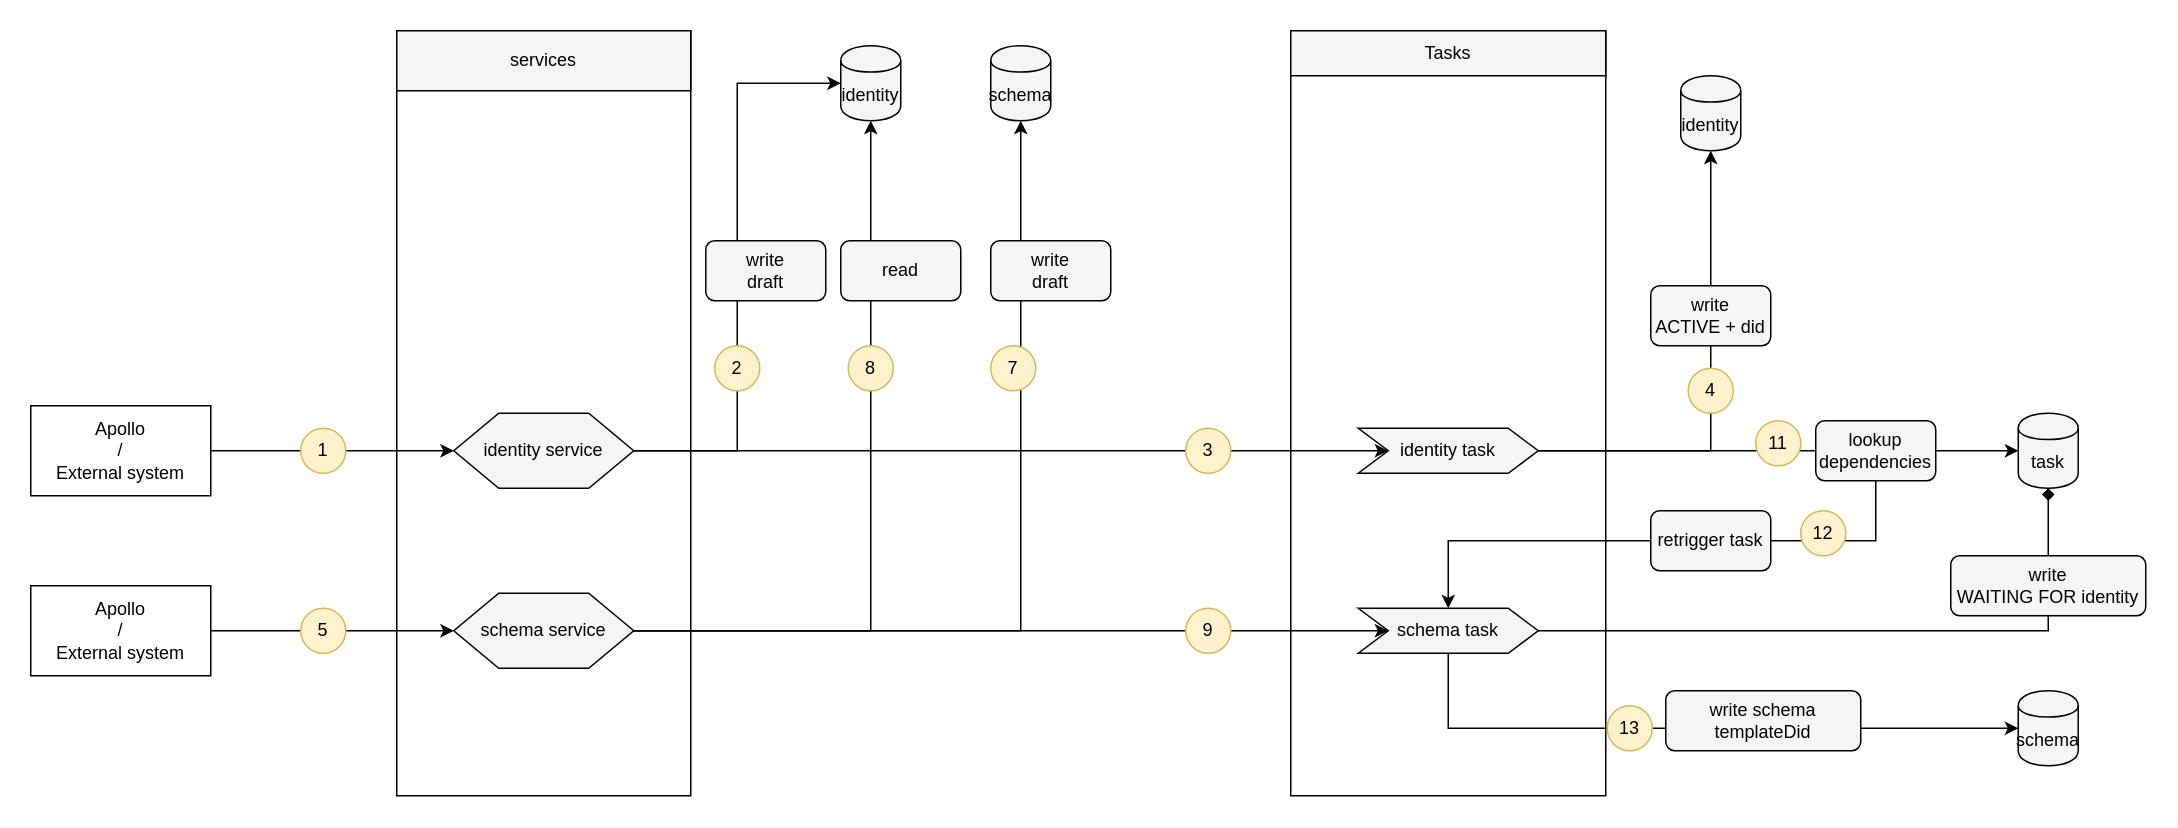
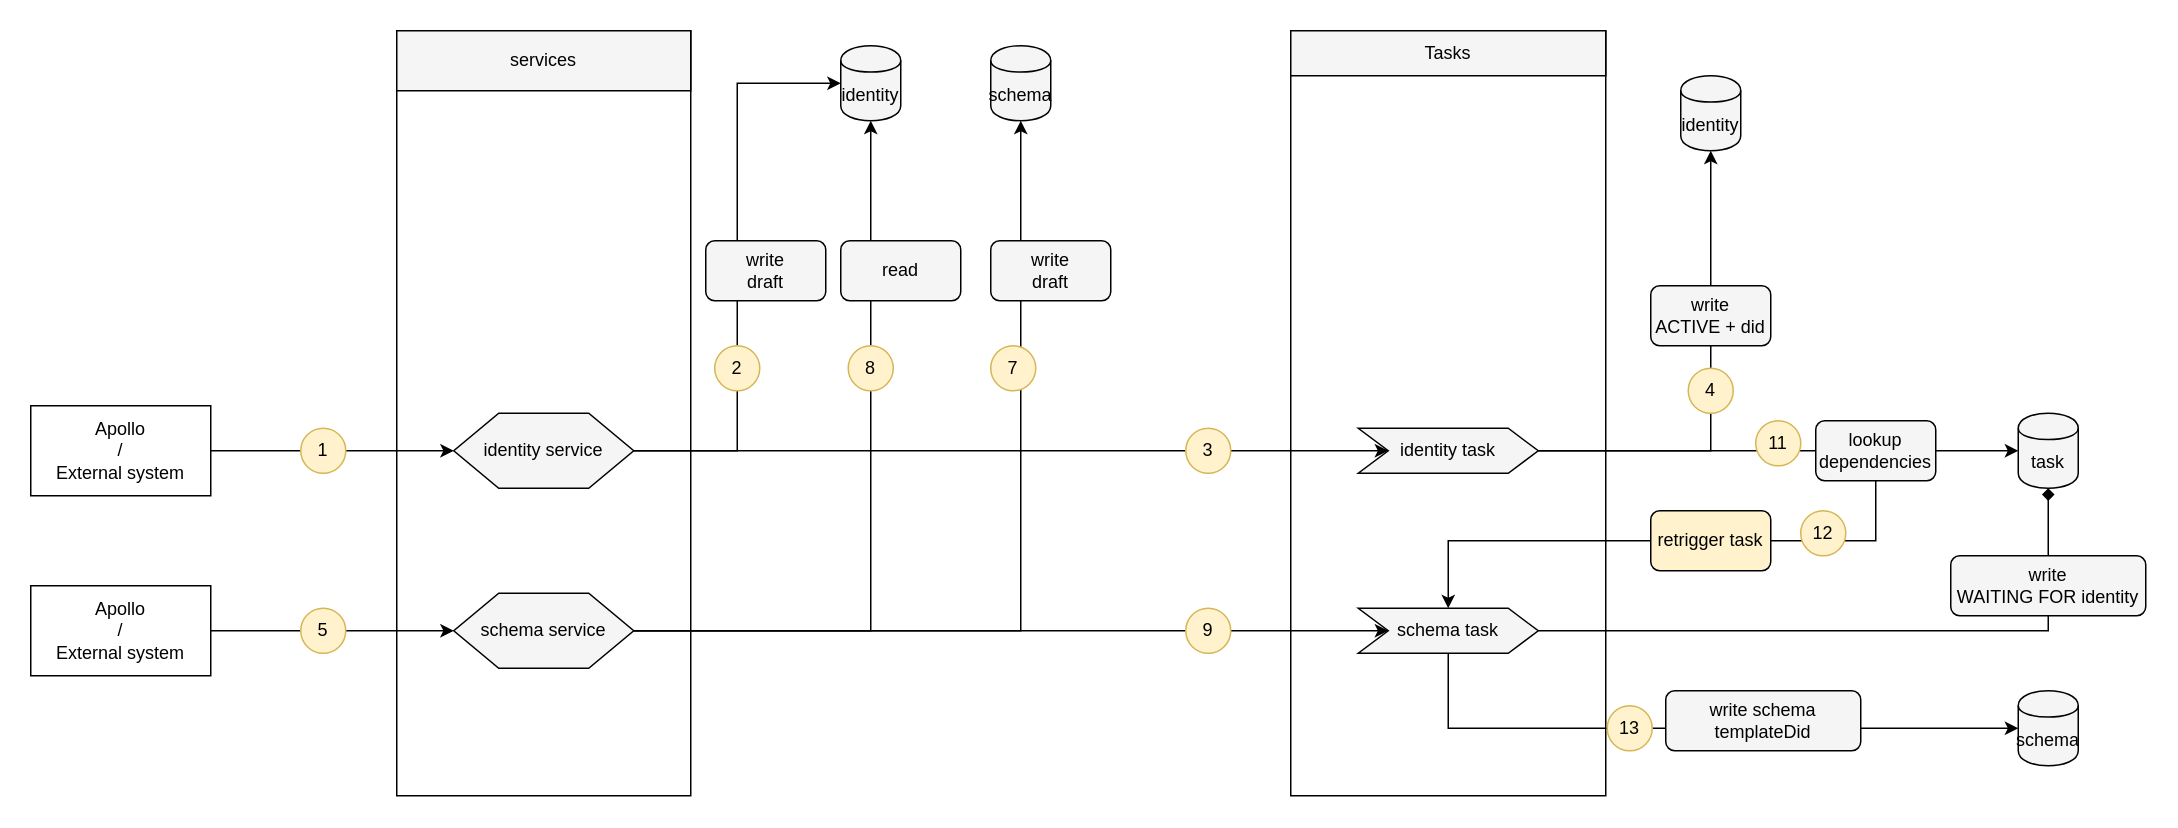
(1711, 541) -> (1711, 541)
